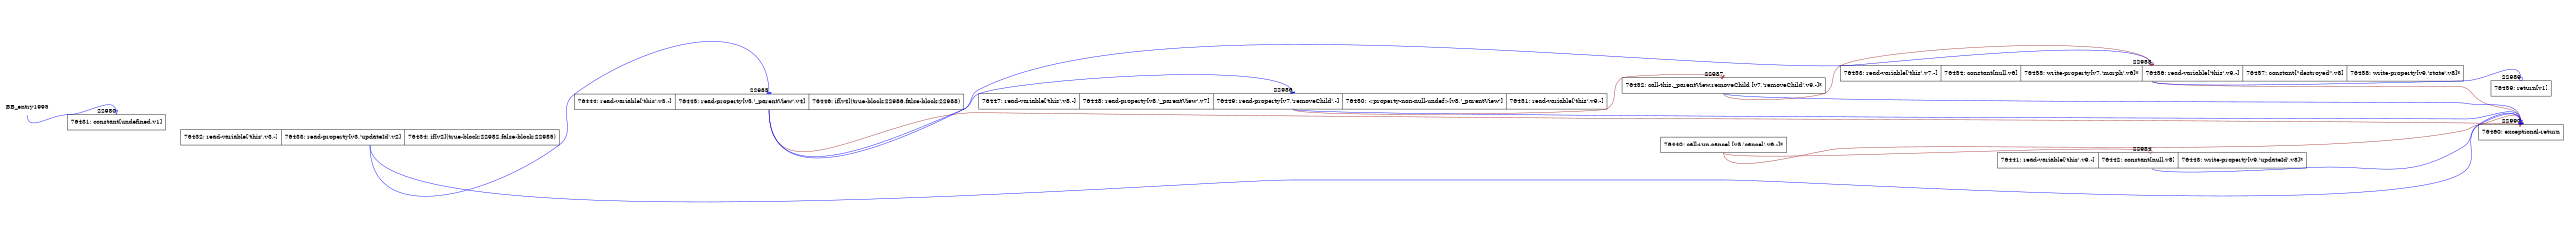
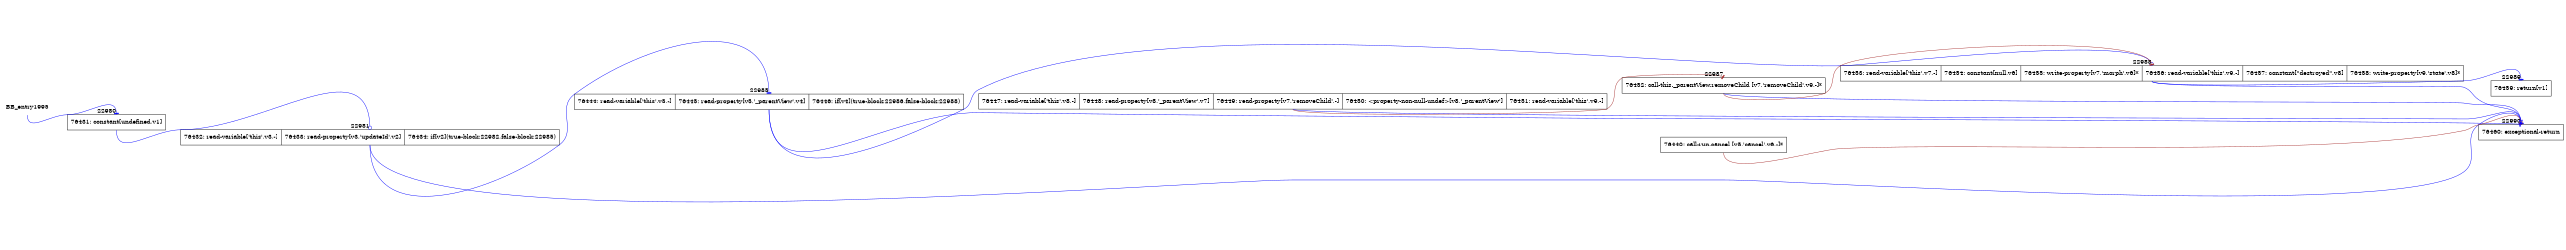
(2340, 84) -> (2340, 84)
(2343, 86) -> (2343, 86)
(1010, 87) -> none
(72, 114) -> (72, 114)
none -> (250, 116)
(1628, 119) -> (1628, 119)
(2152, 160) -> none
